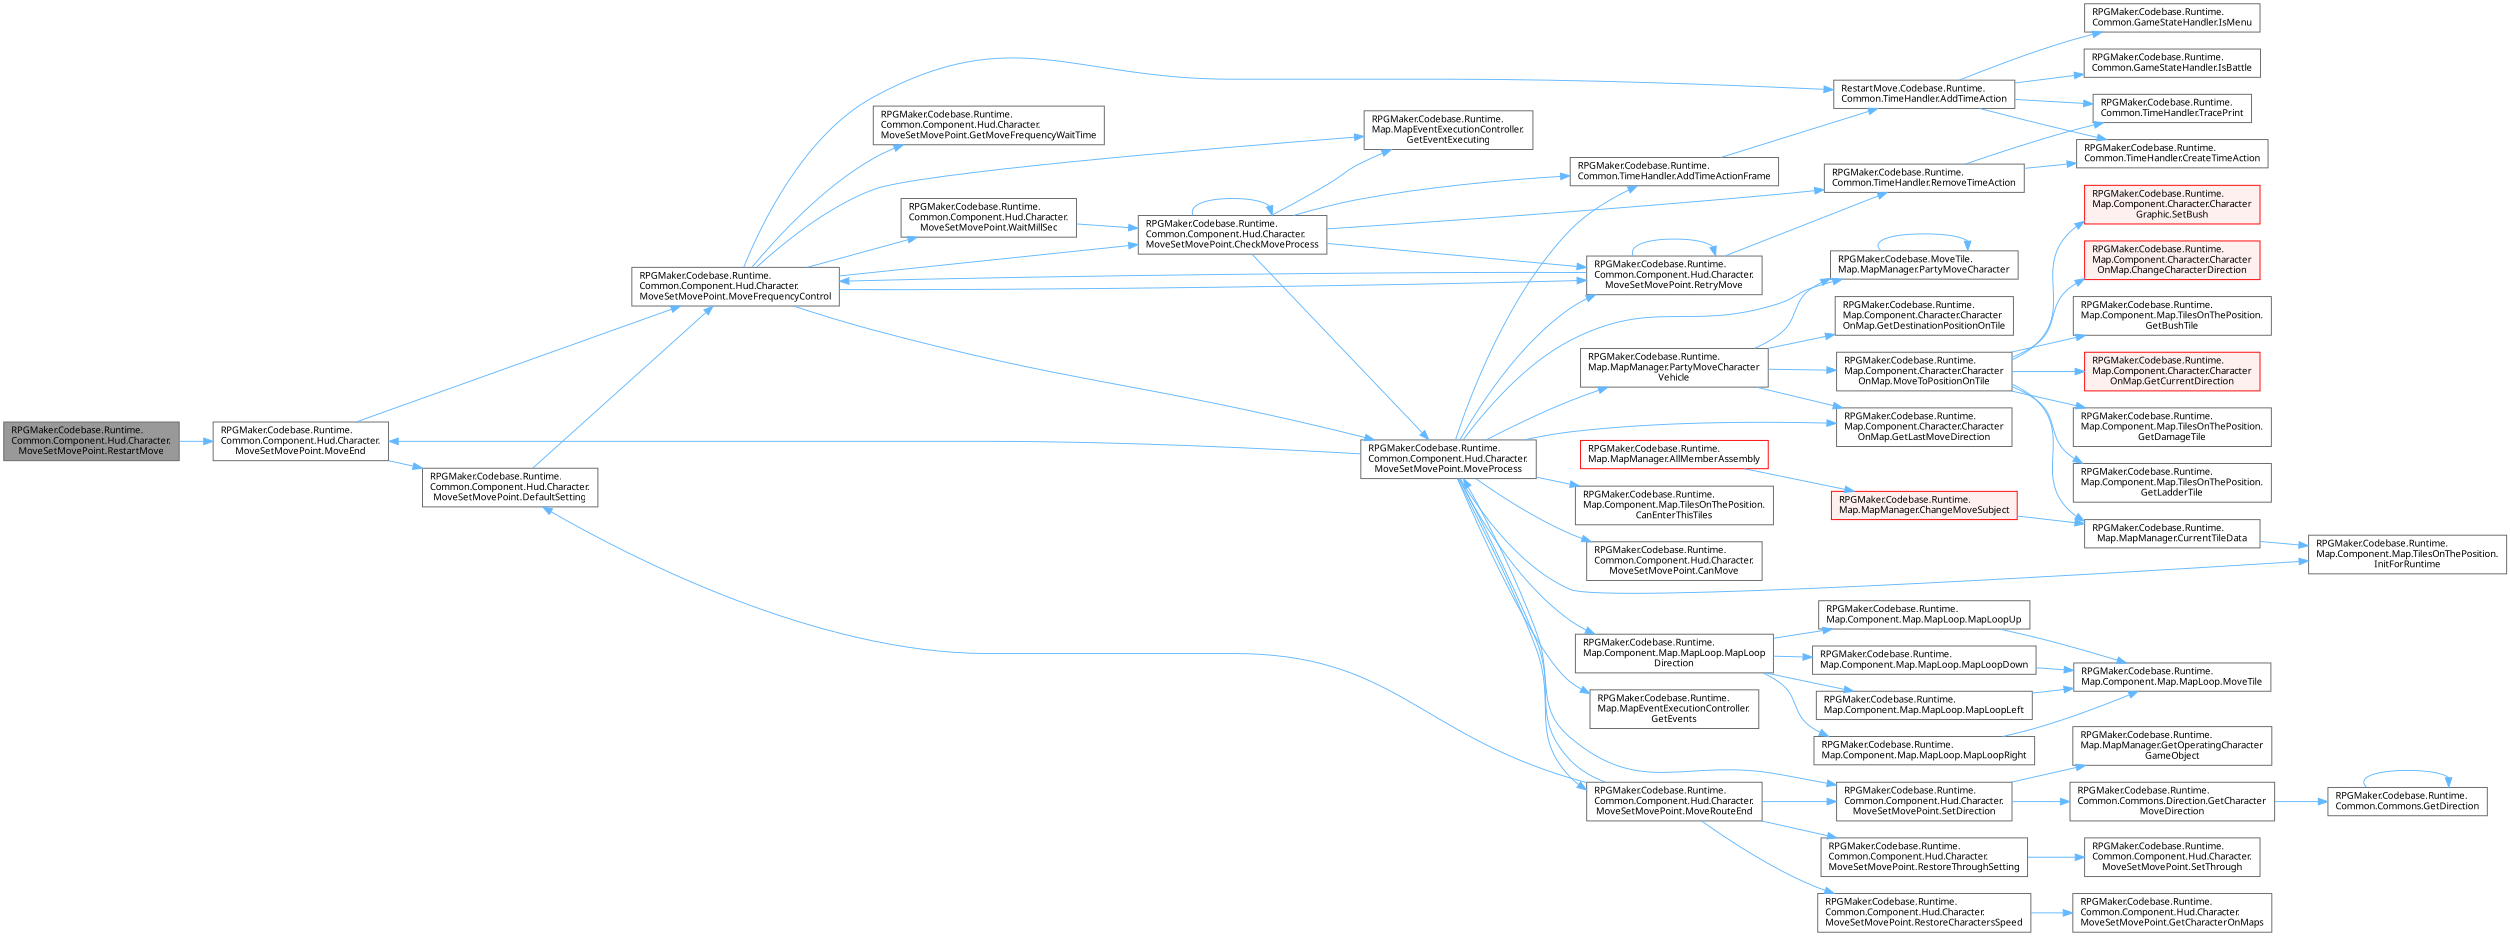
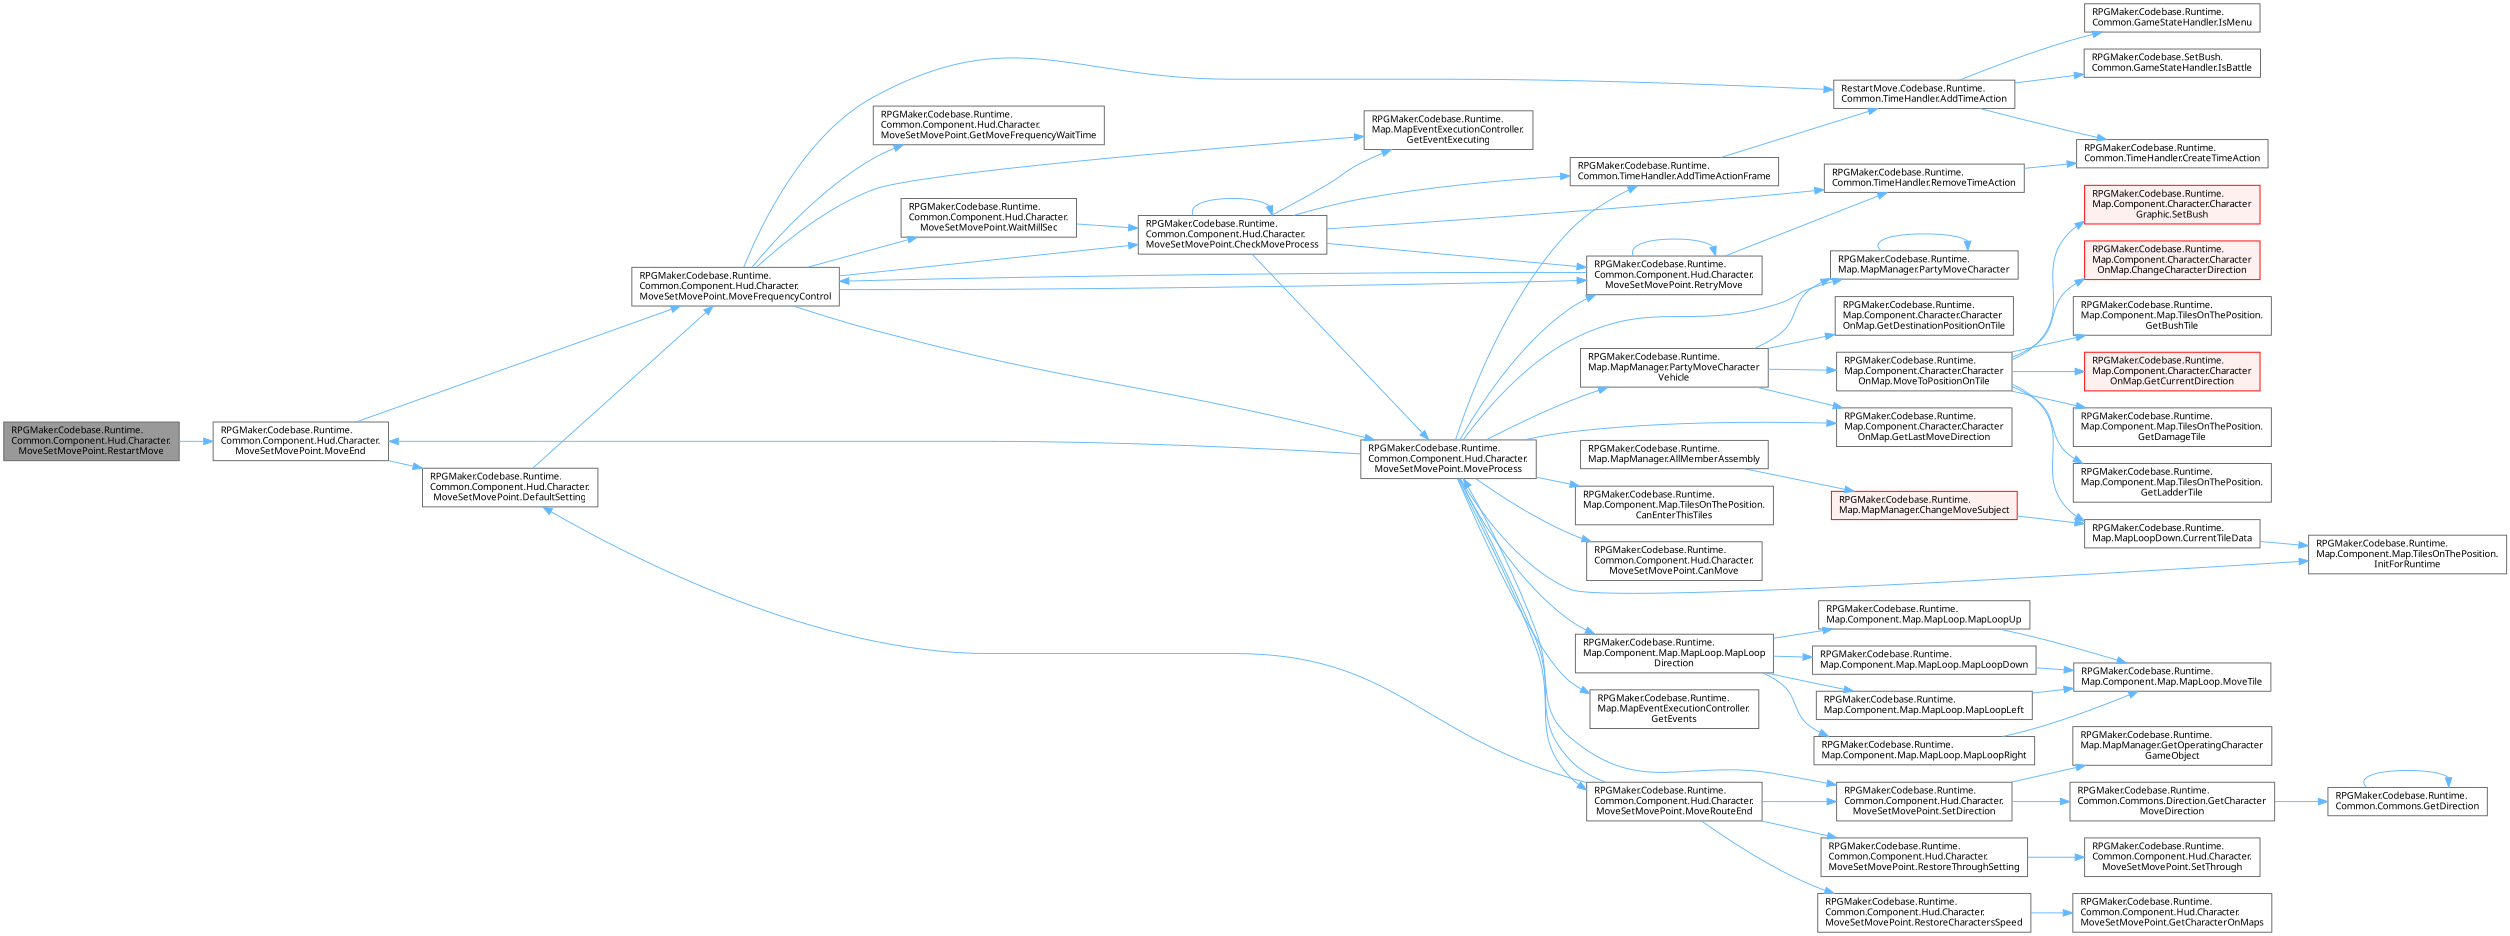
(2172, 63) -> (2172, 63)
(2172, 108) -> none
(1924, 265) -> (1924, 265)
(1674, 455) -> (1674, 455)
(2172, 534) -> (2172, 534)
